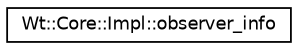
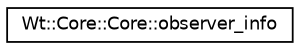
(149, 25) -> (150, 25)
